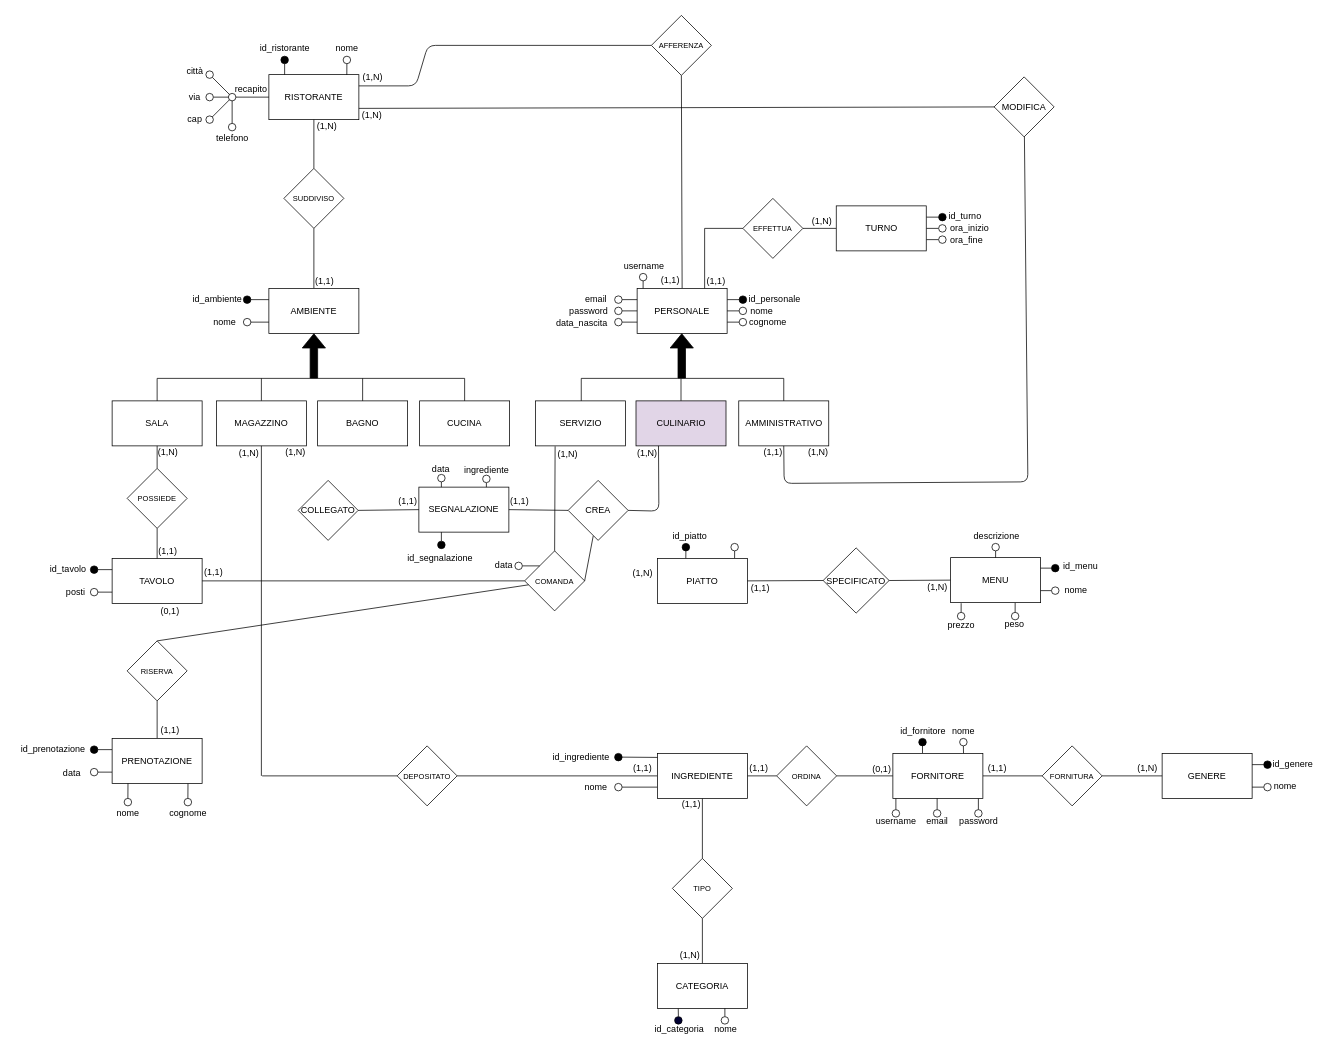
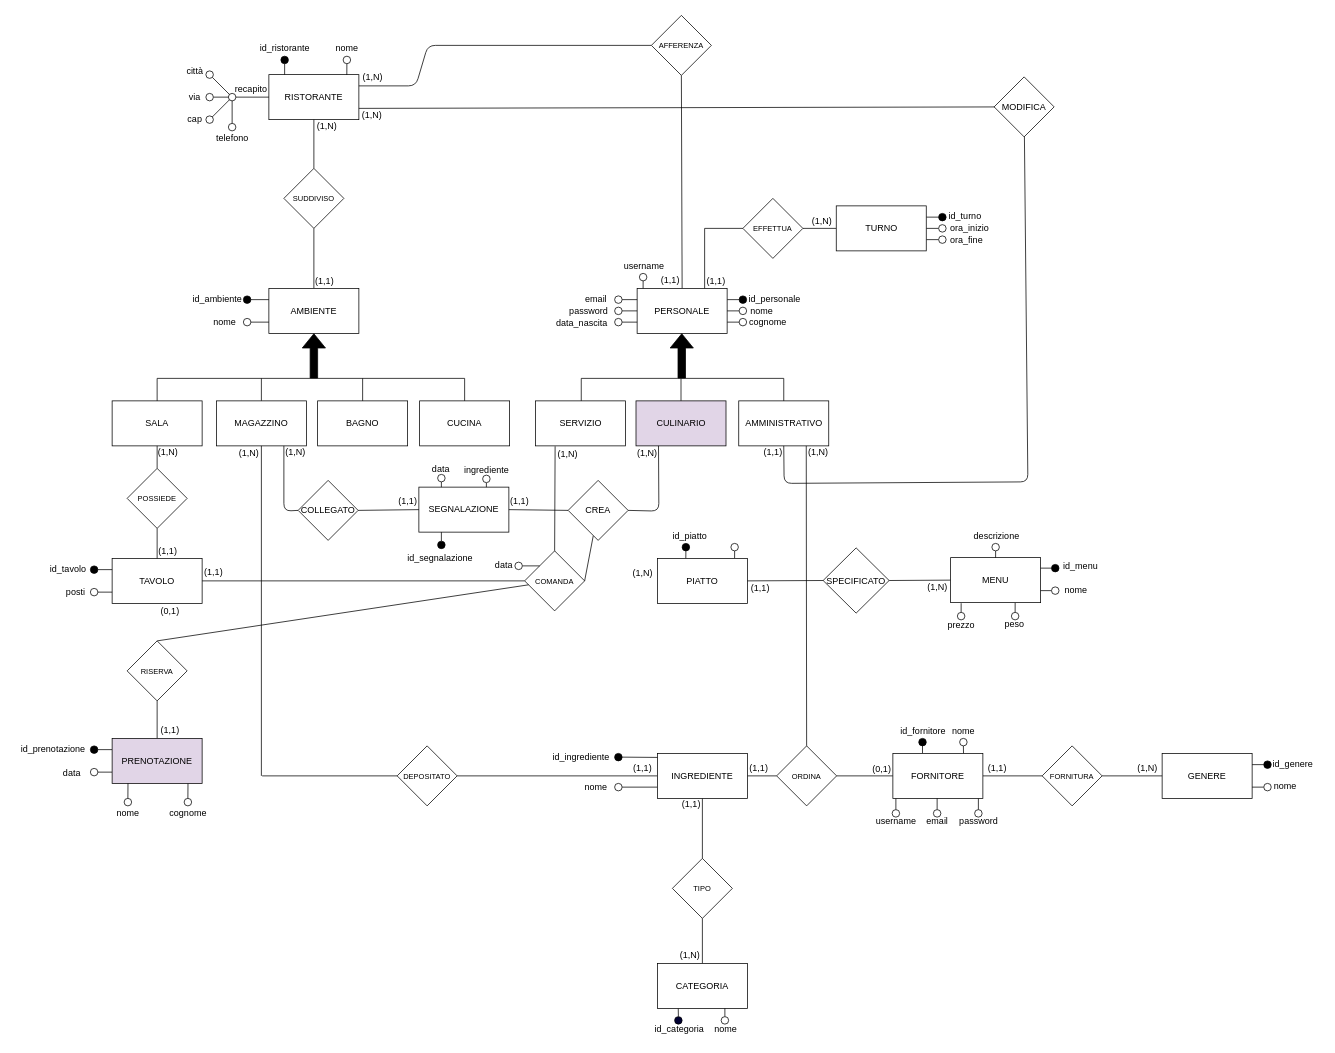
none -> (284, 483)
none -> (806, 596)
(157, 761) -> (157, 761)
